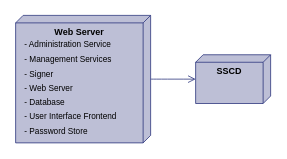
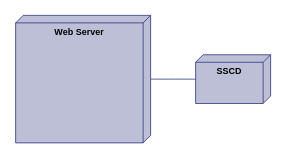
(191, 79) -> (191, 79)
(83, 87) -> none
